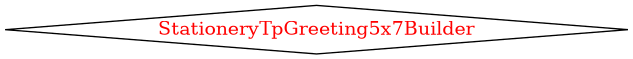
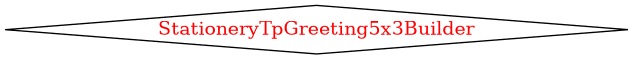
(317, 30) -> (317, 30)
